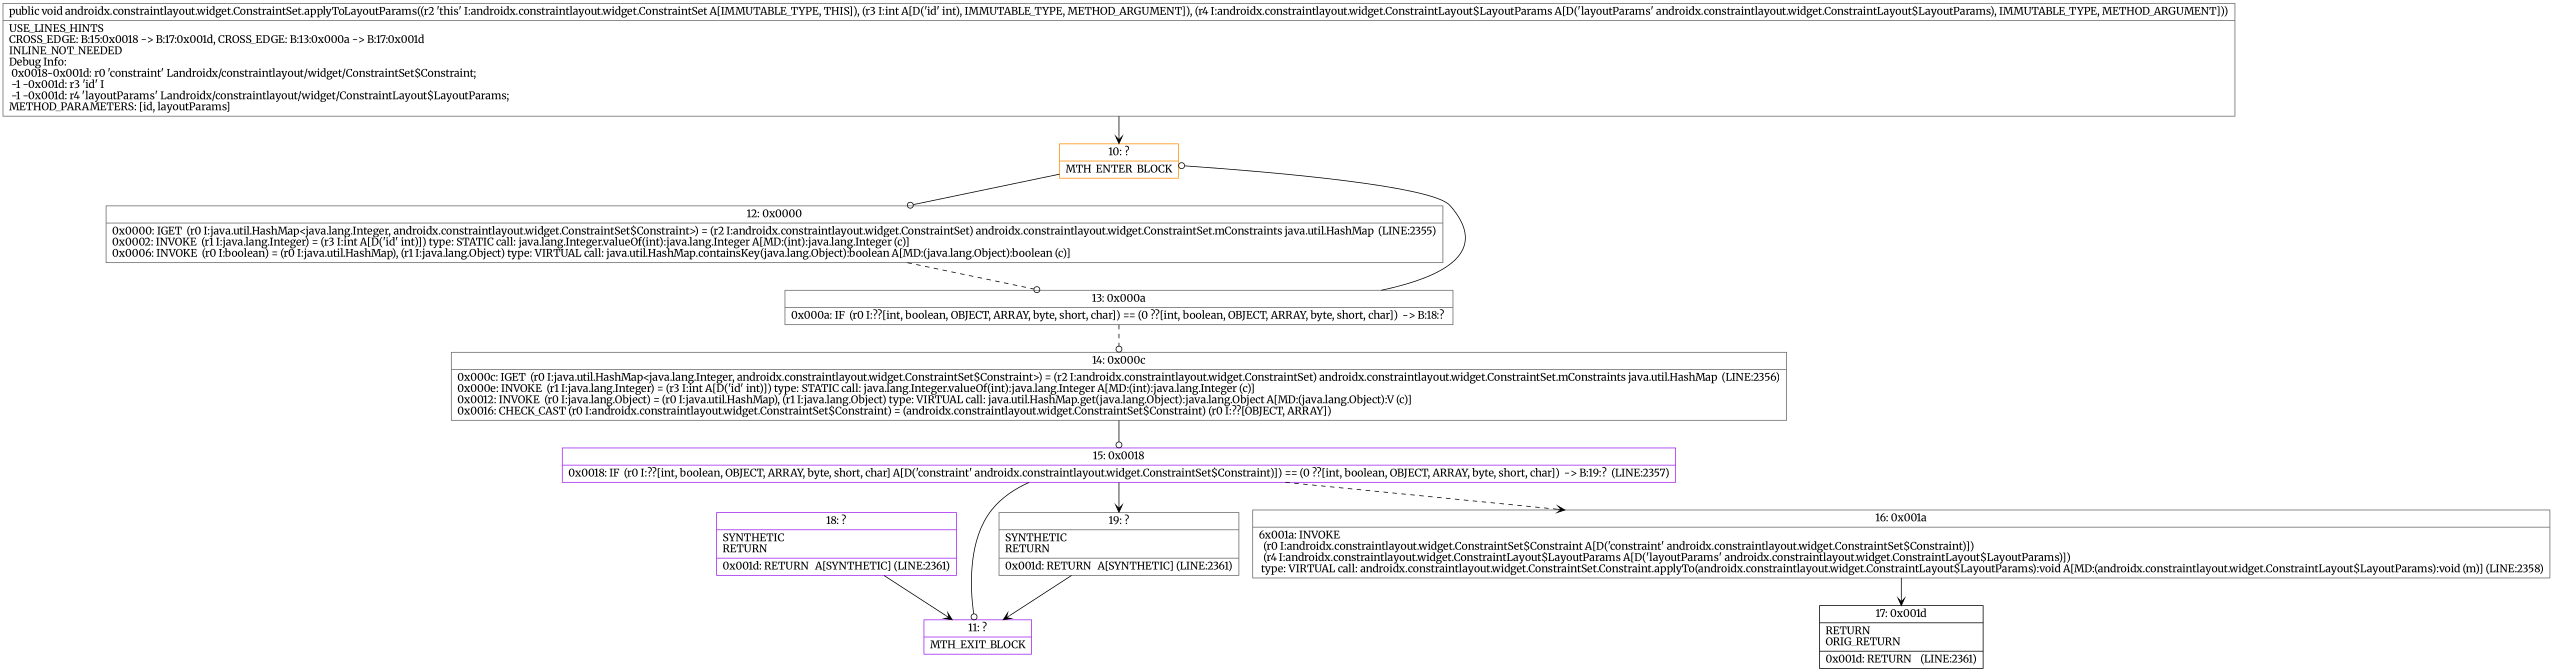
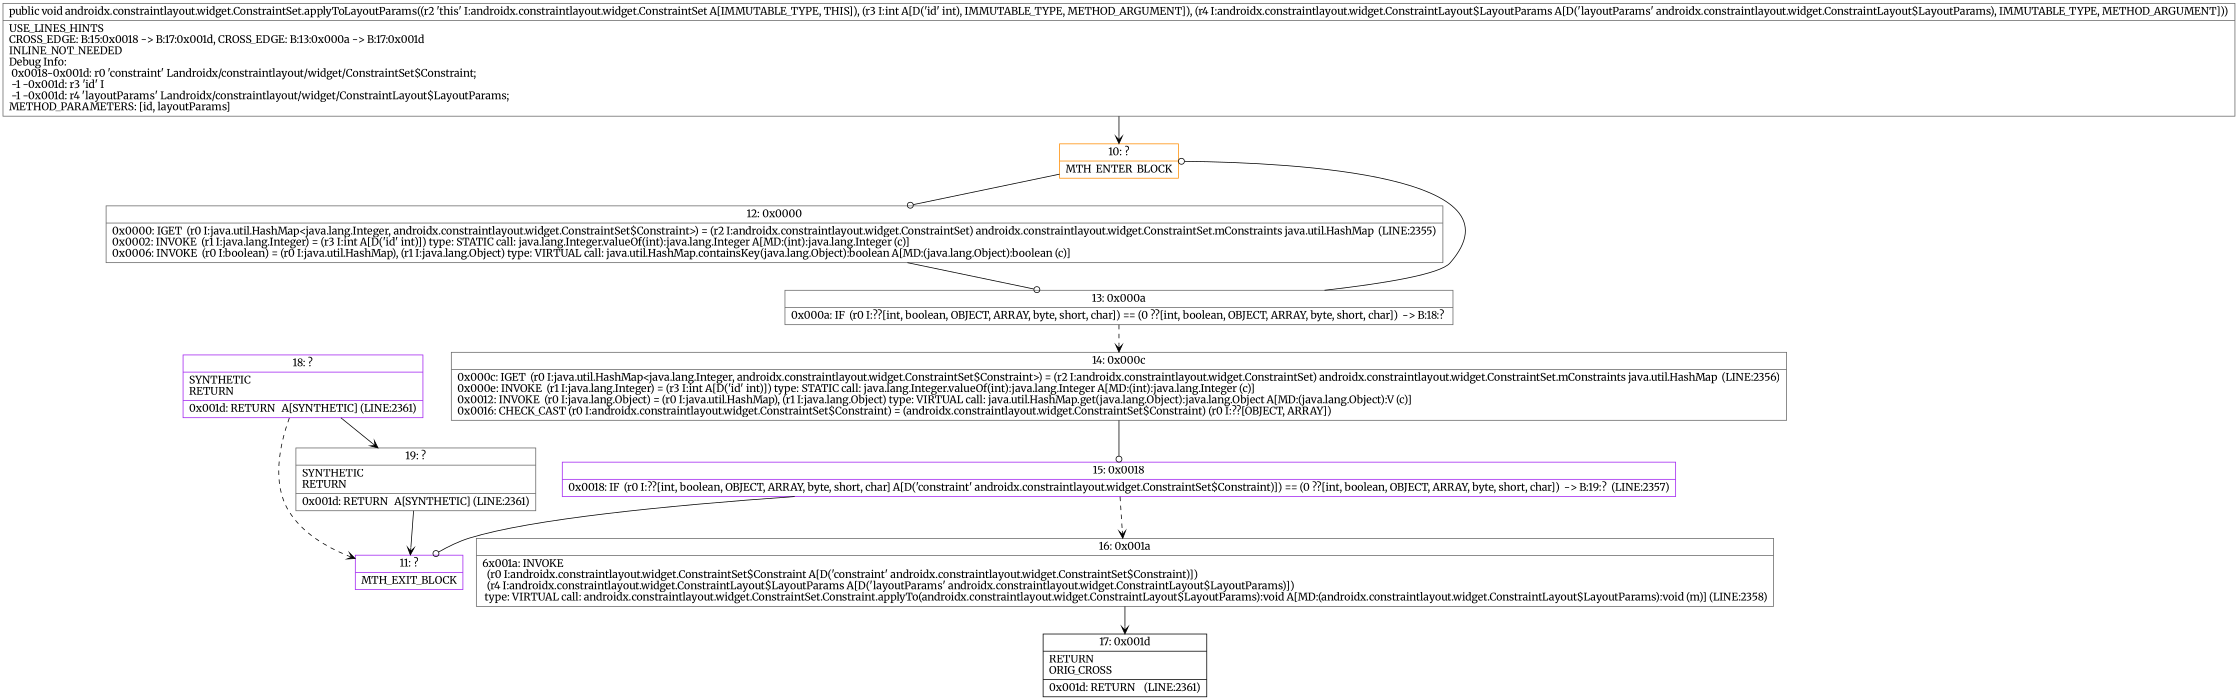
(971, 276) -> (971, 276)
(1119, 335) -> (1119, 335)
(1119, 494) -> (356, 430)
(915, 595) -> (284, 502)
(1863, 642) -> (1081, 671)
